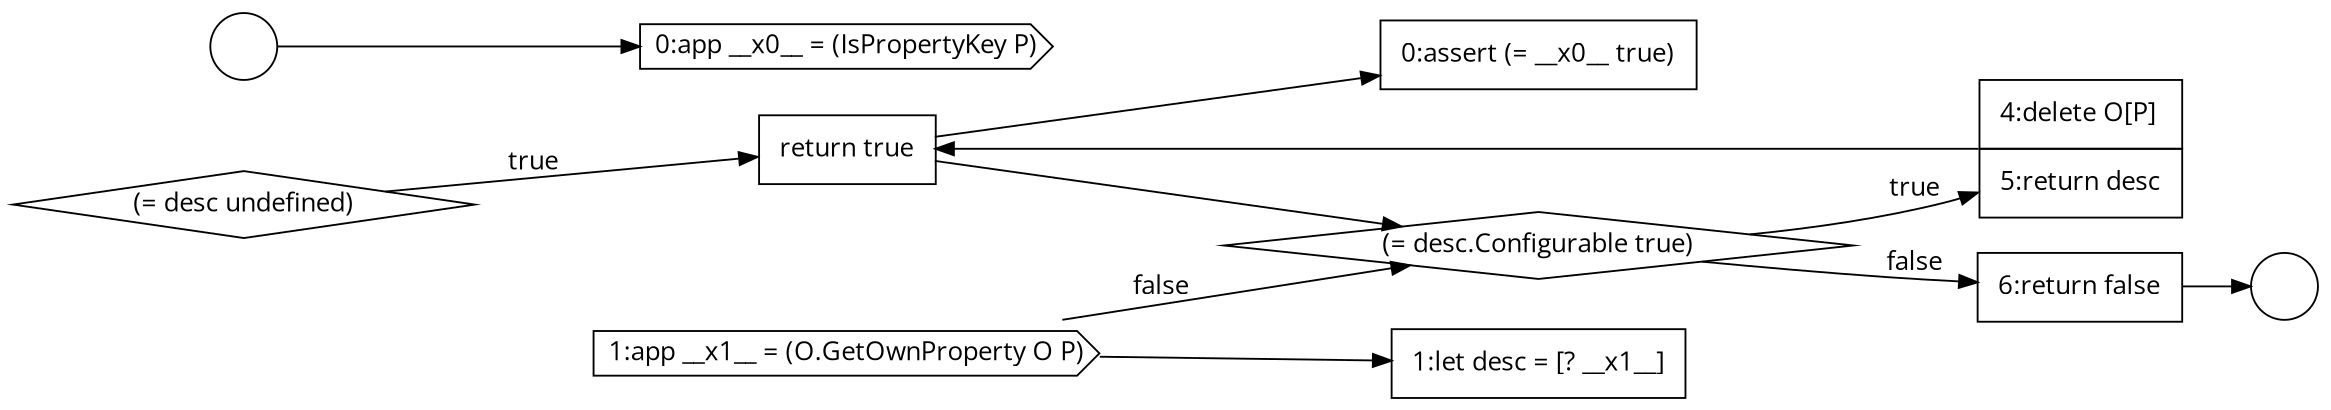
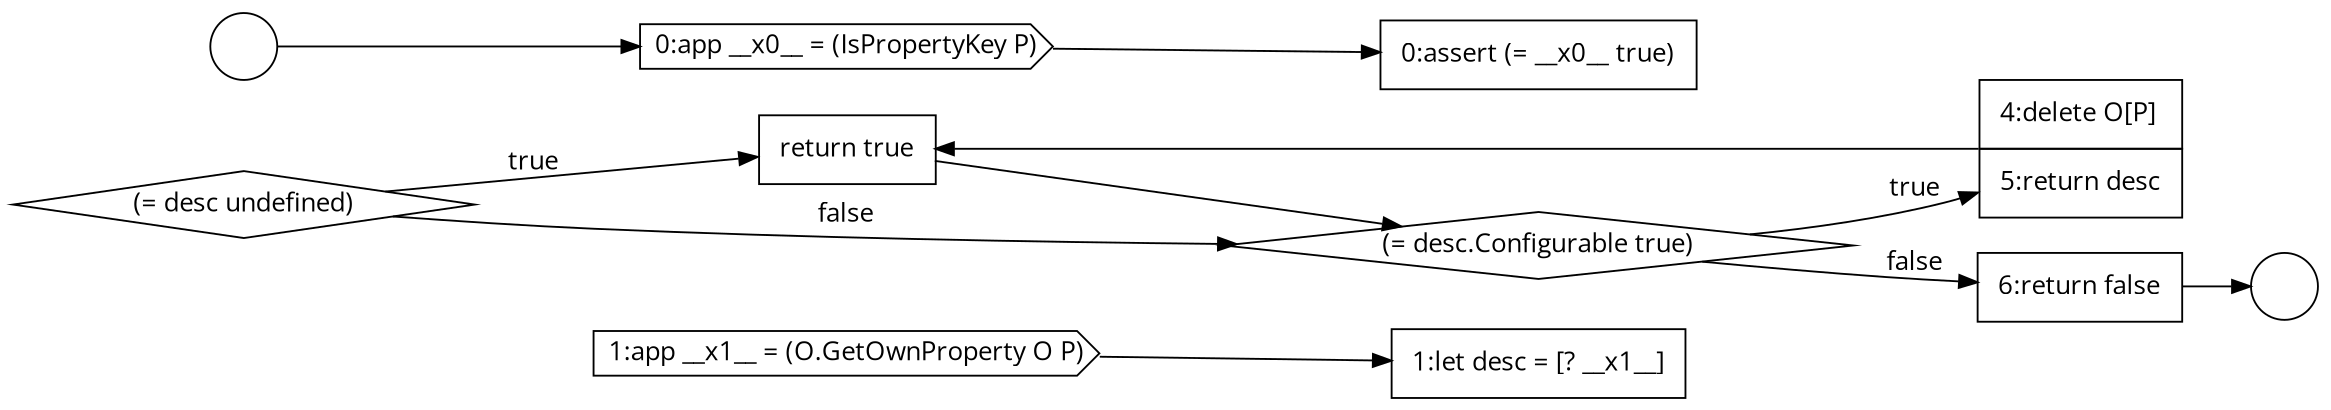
(1148, 108) -> (1207, 50)
(1227, 294) -> (805, 236)
